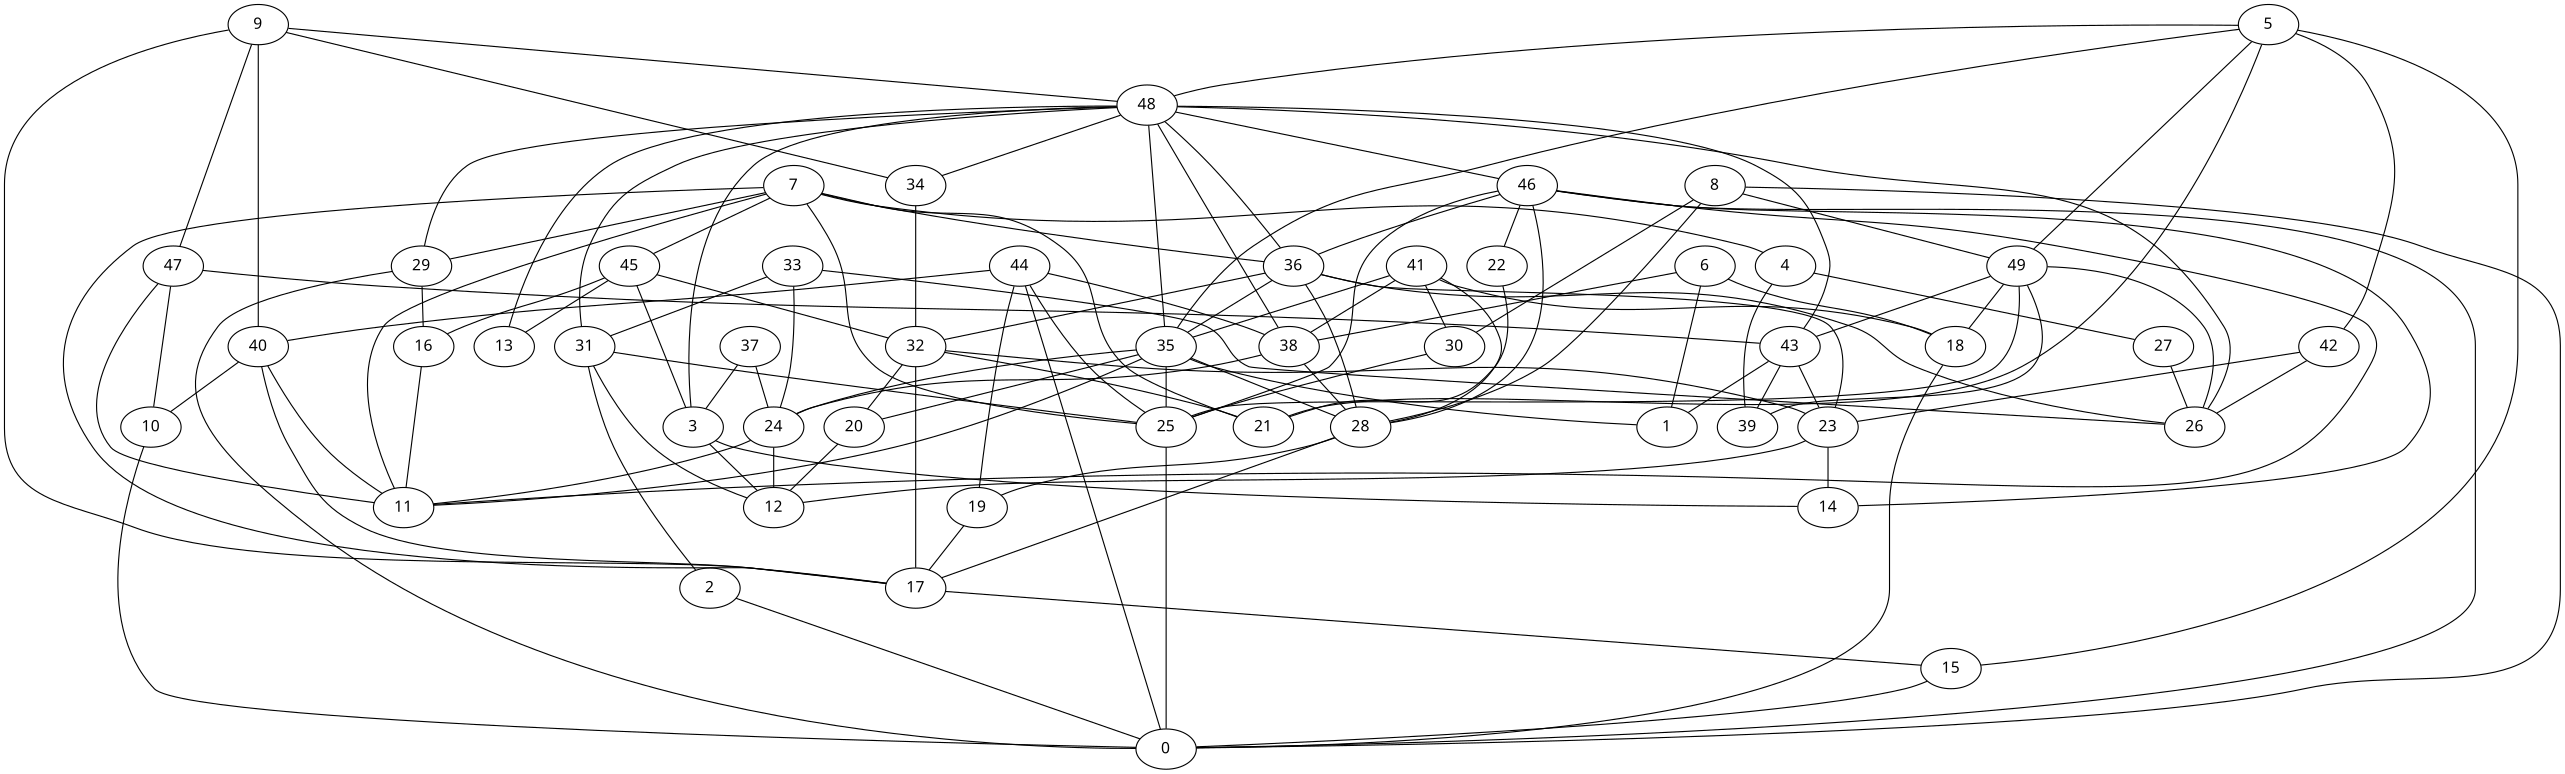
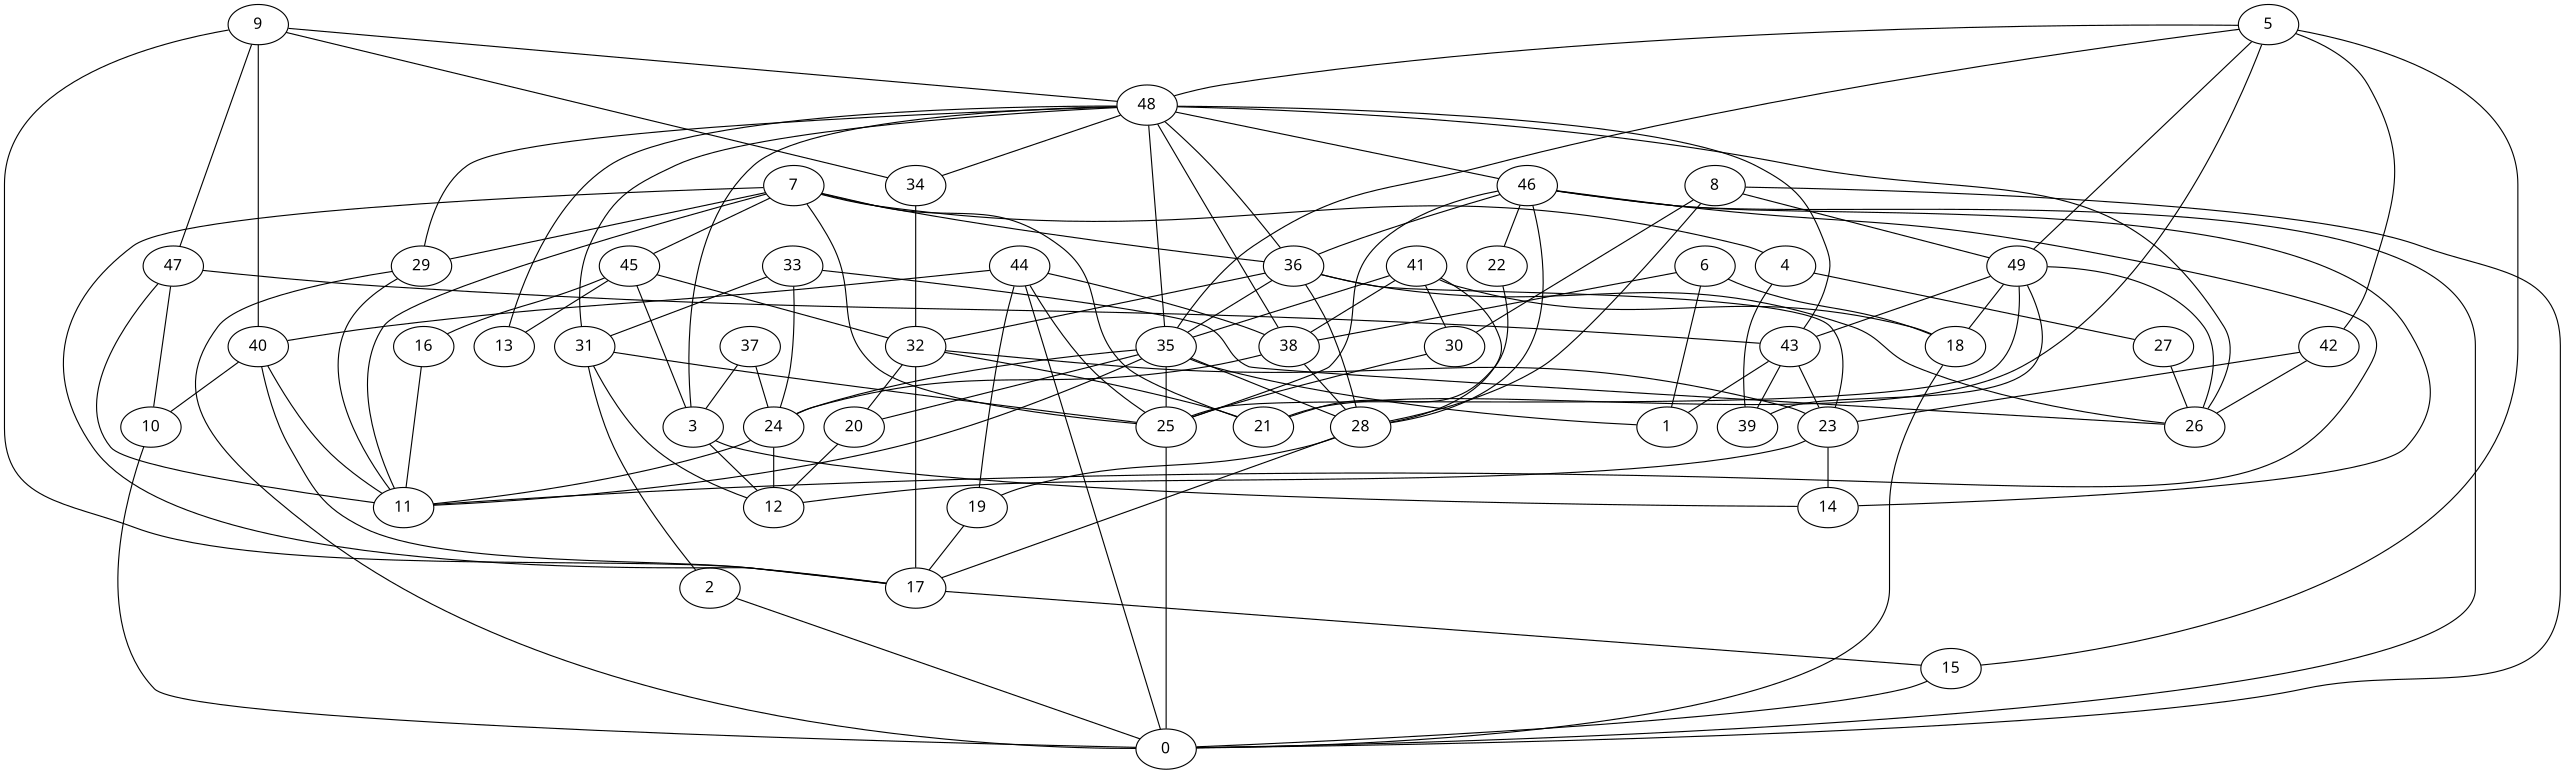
(423, 311) -> (339, 378)
